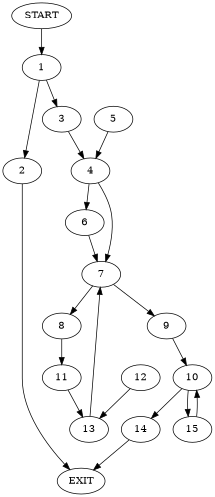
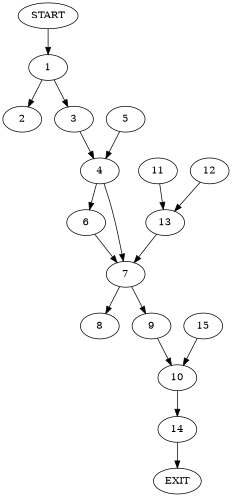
(22, 330) -> none
(62, 348) -> none
(188, 400) -> none
